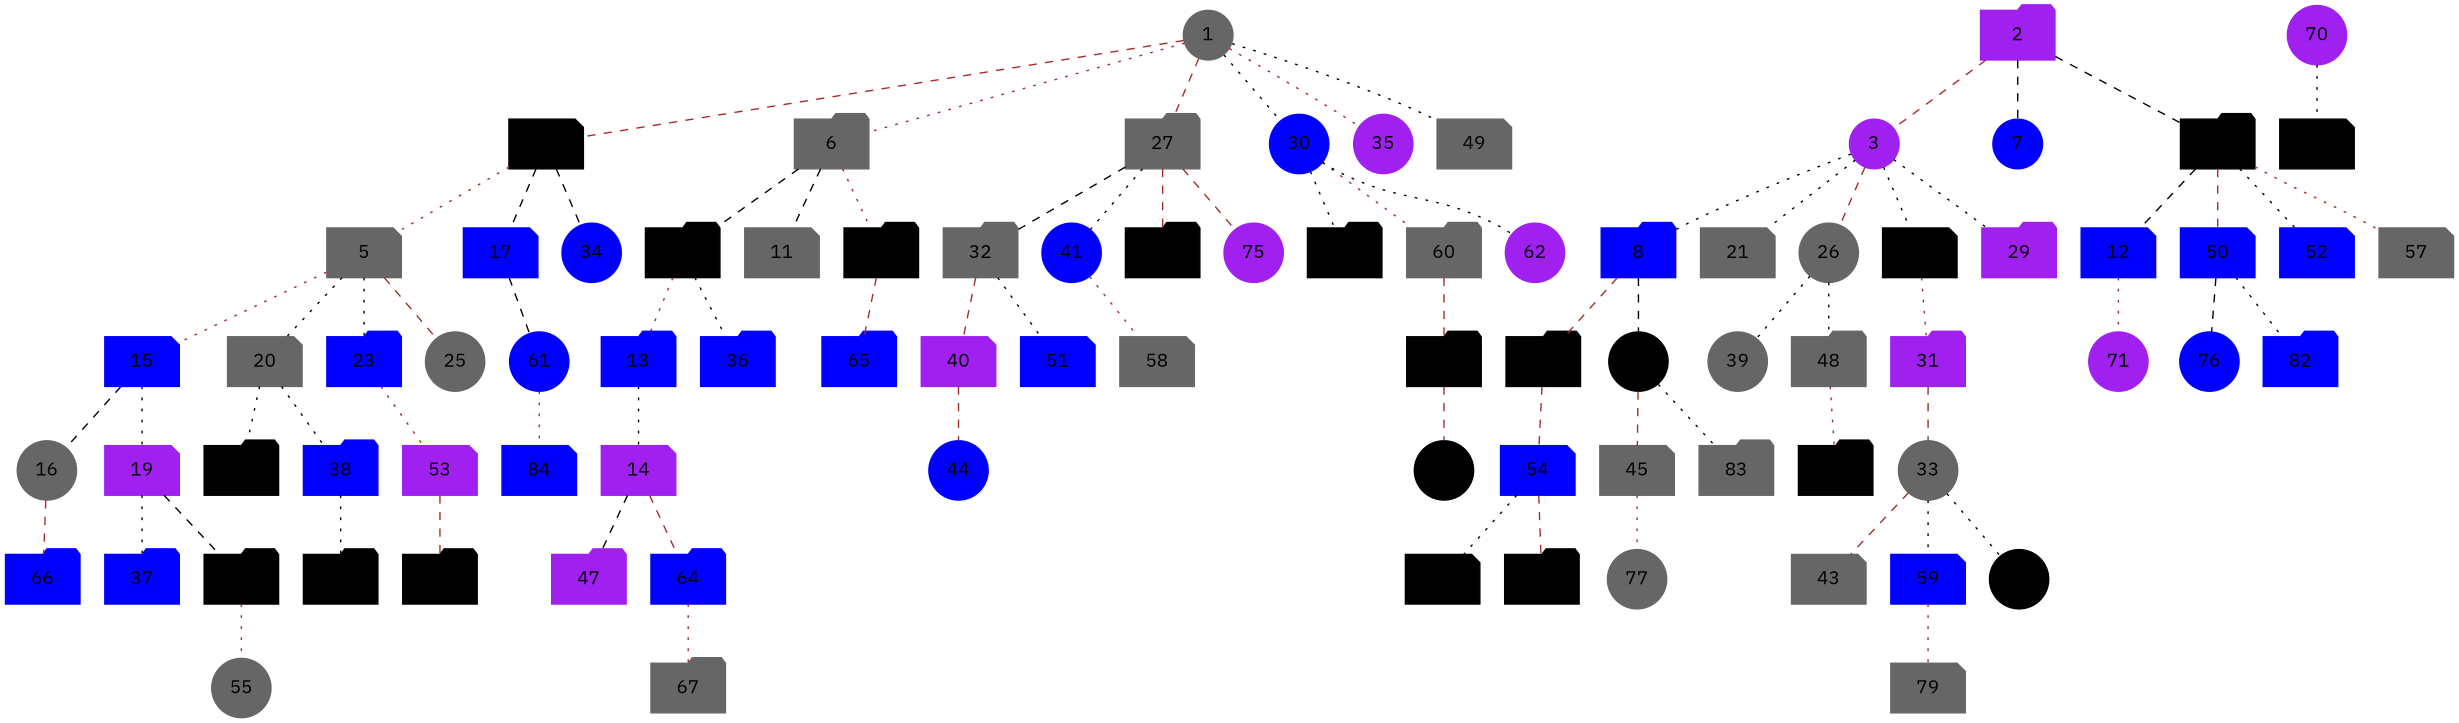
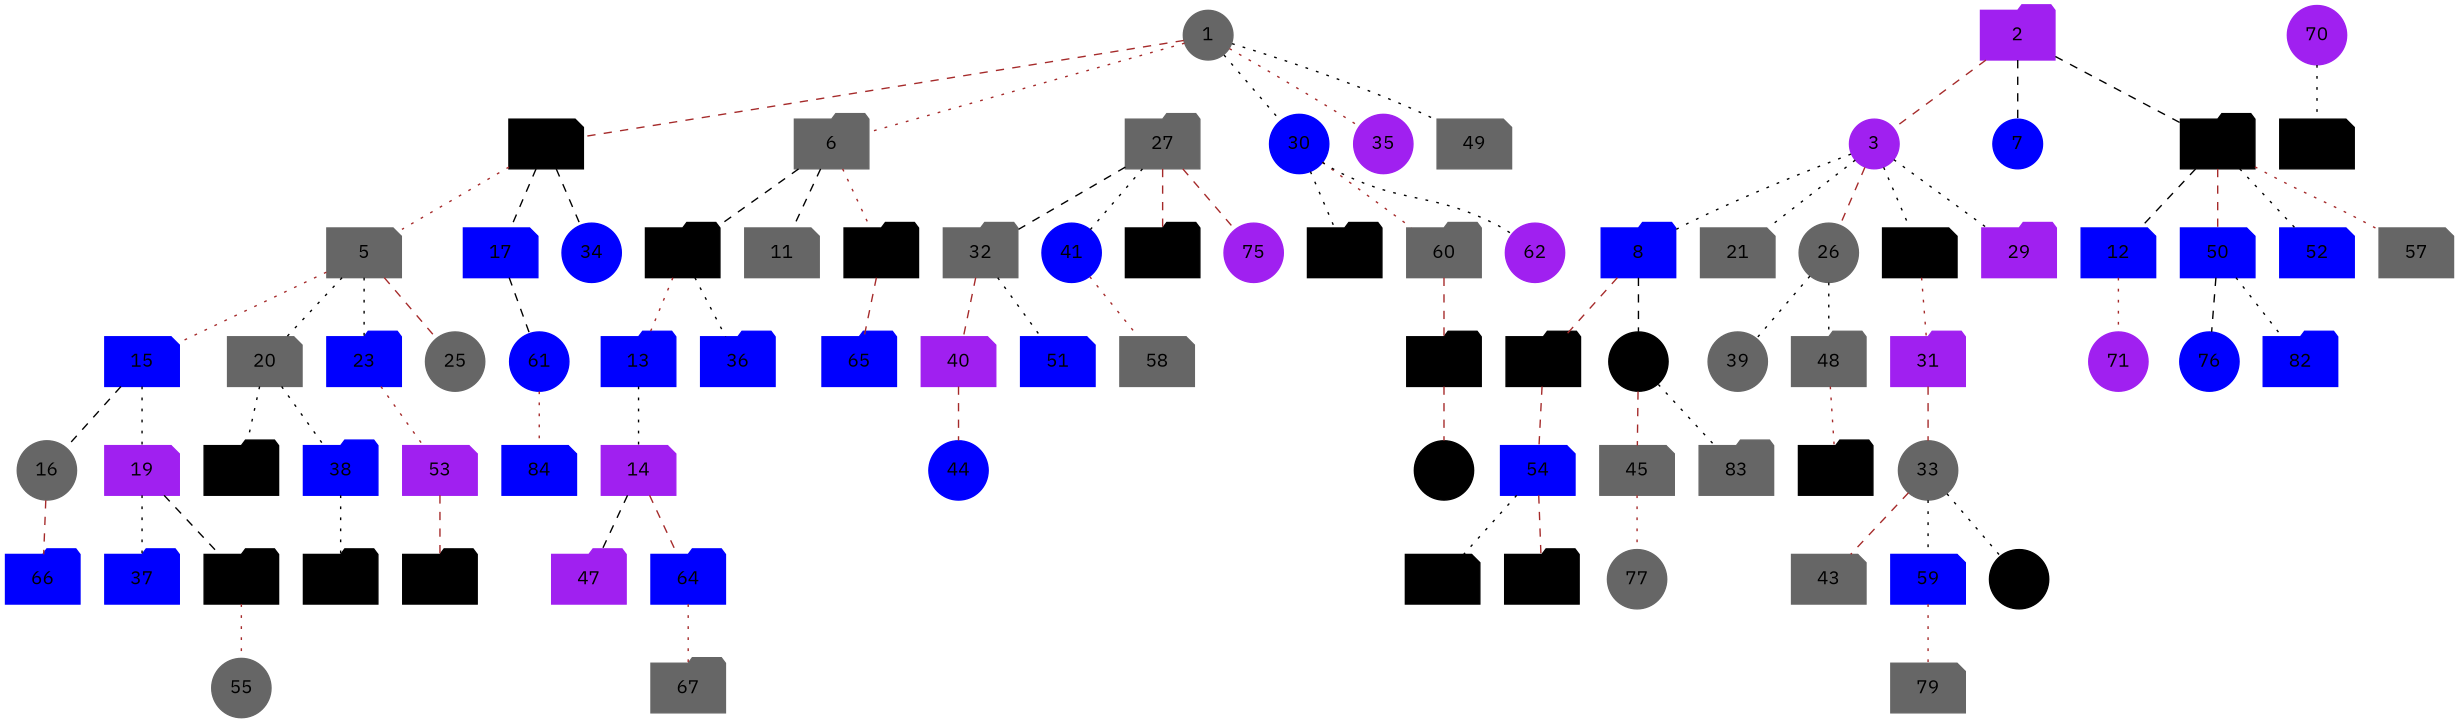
(1186, 89) -> none
